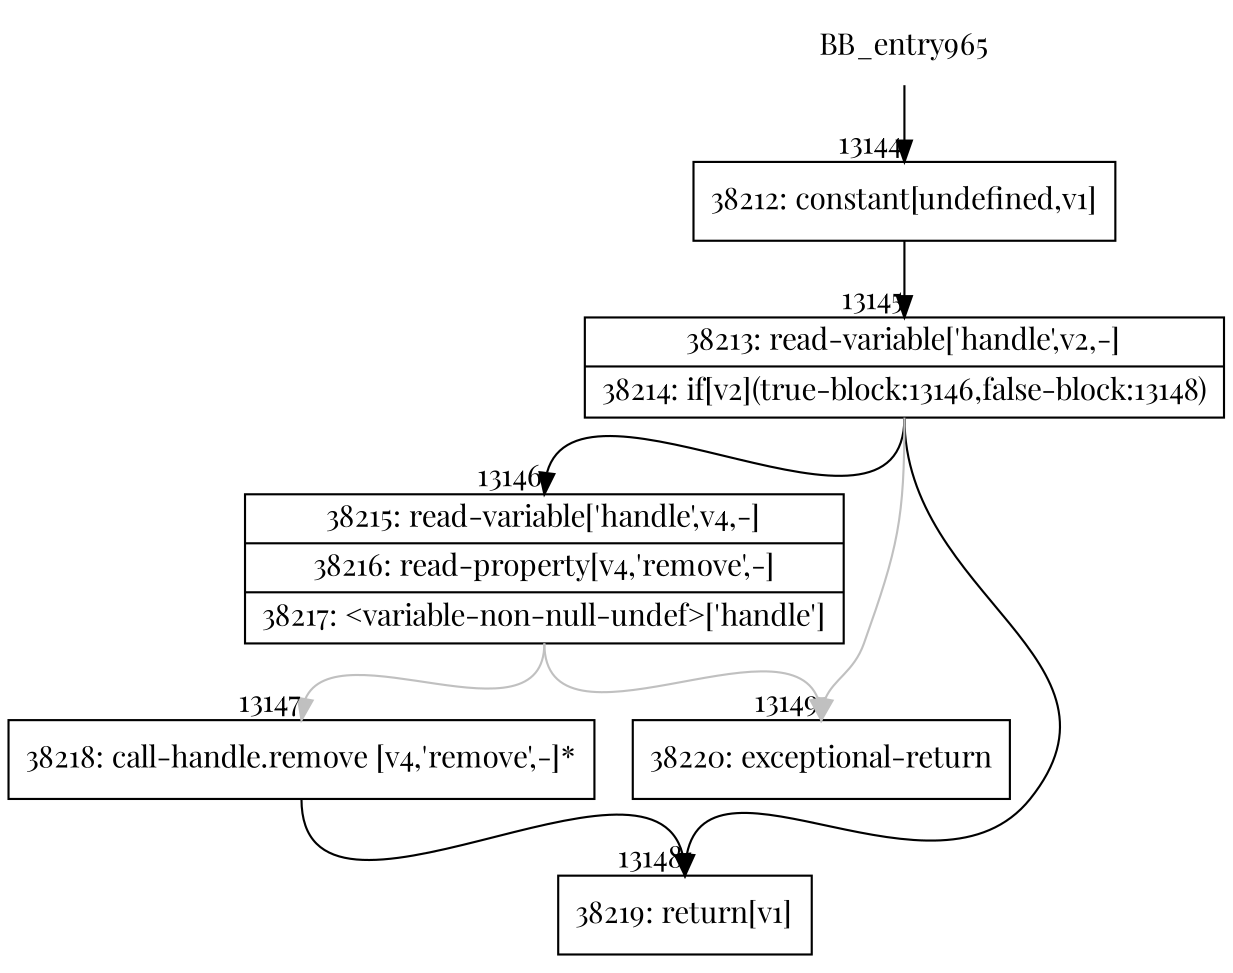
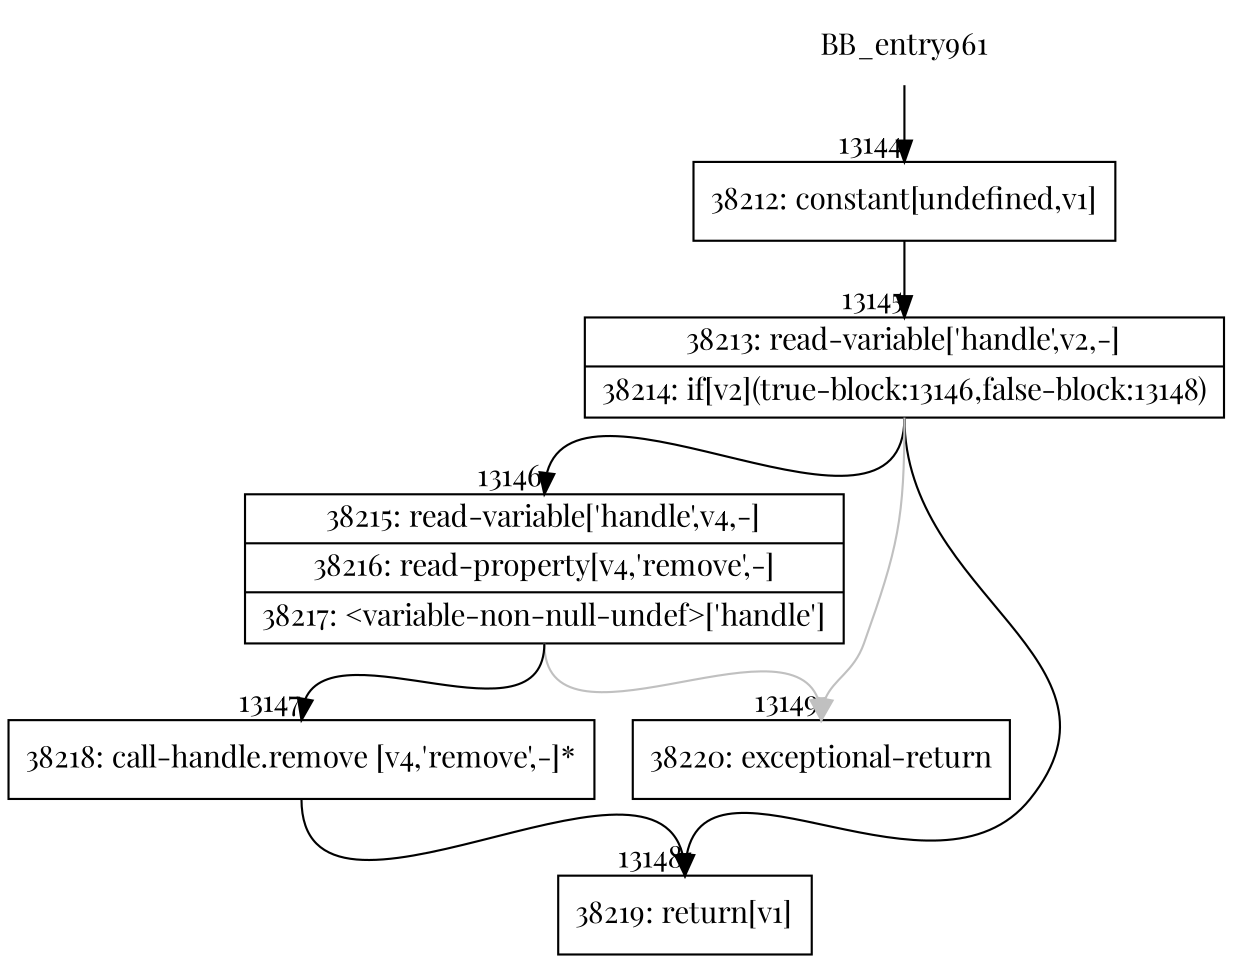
(904, 47) -> (904, 47)
(433, 683) -> (433, 683)
